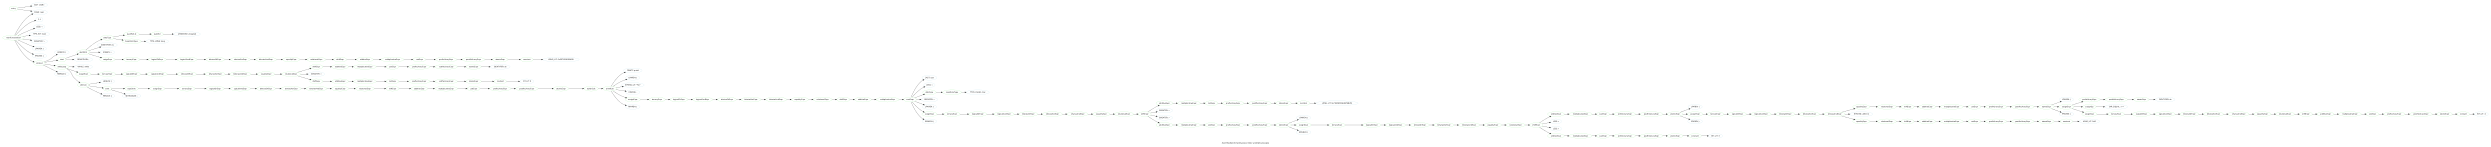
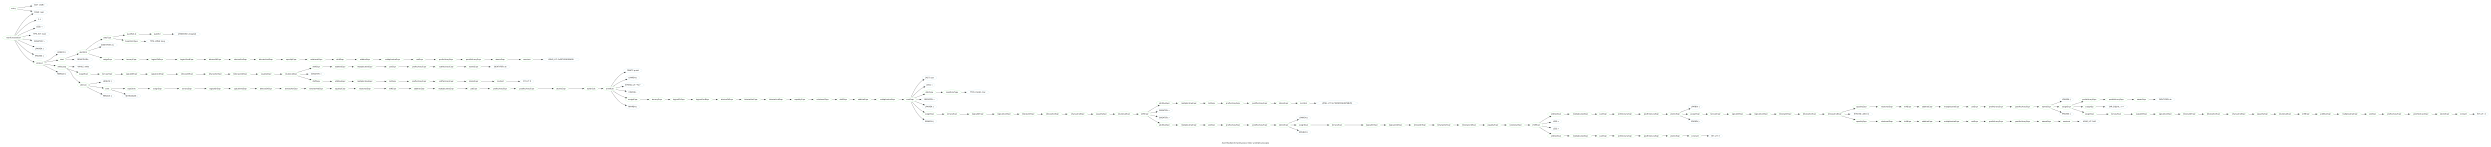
(107, 52) -> none
